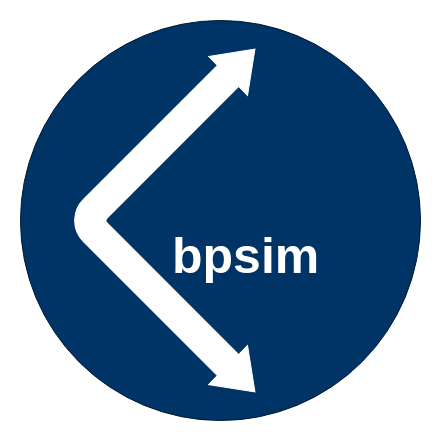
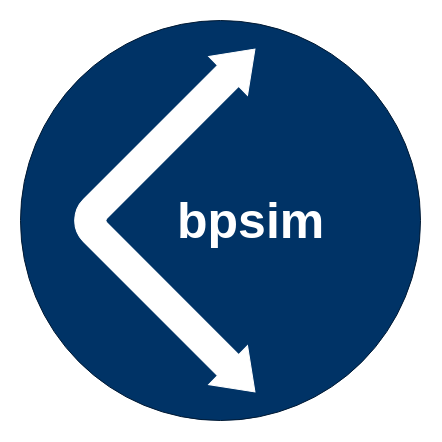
(266, 256) -> (271, 221)
